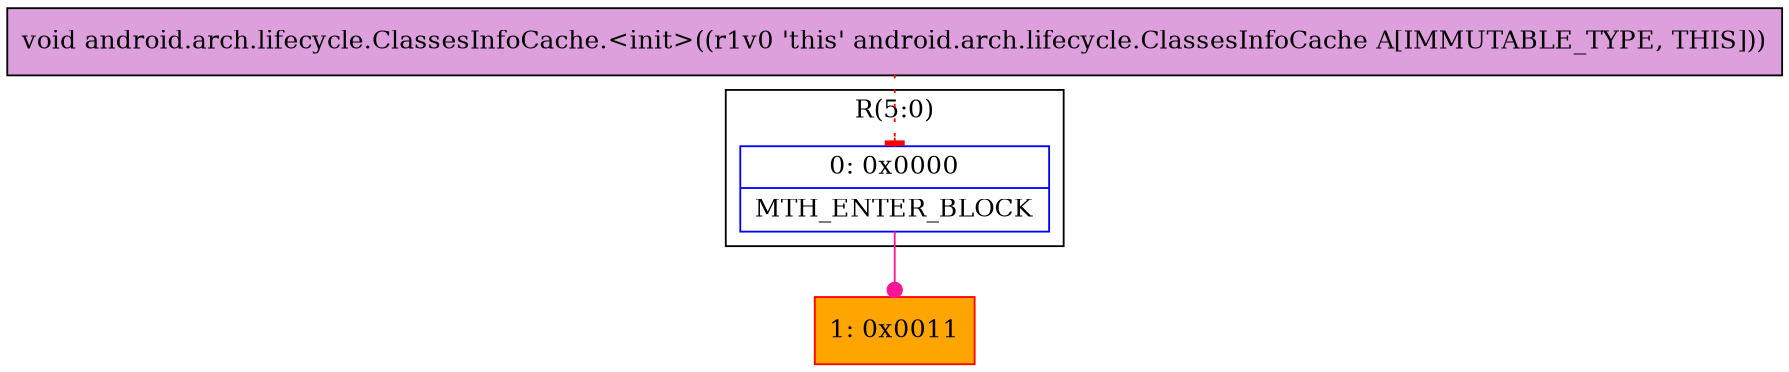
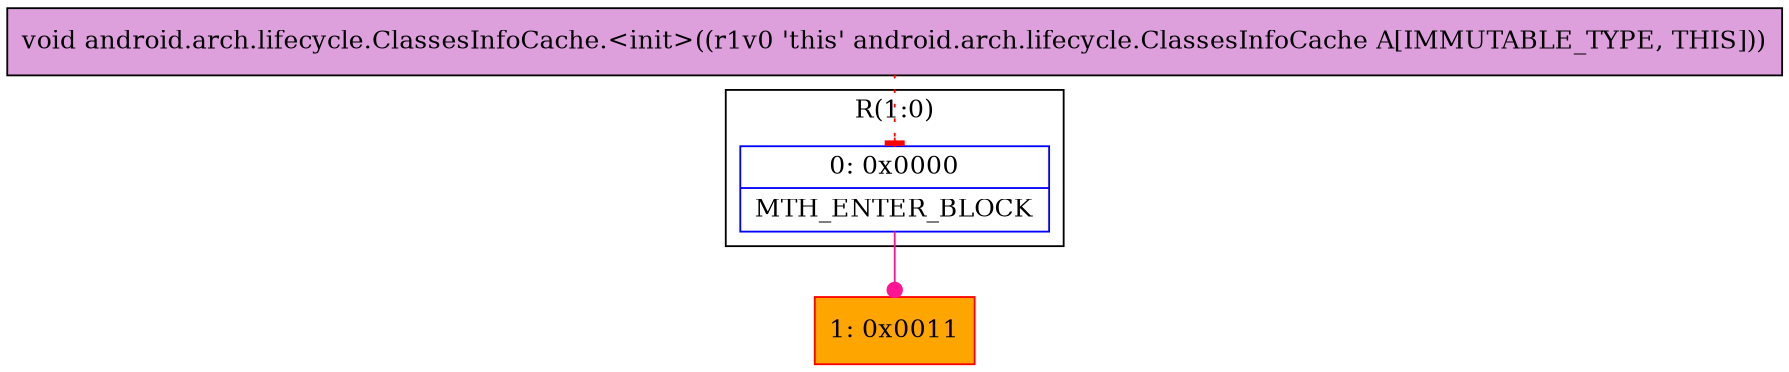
(895, 111) -> (895, 111)
